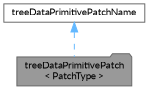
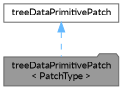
(74, 13) -> (61, 13)
